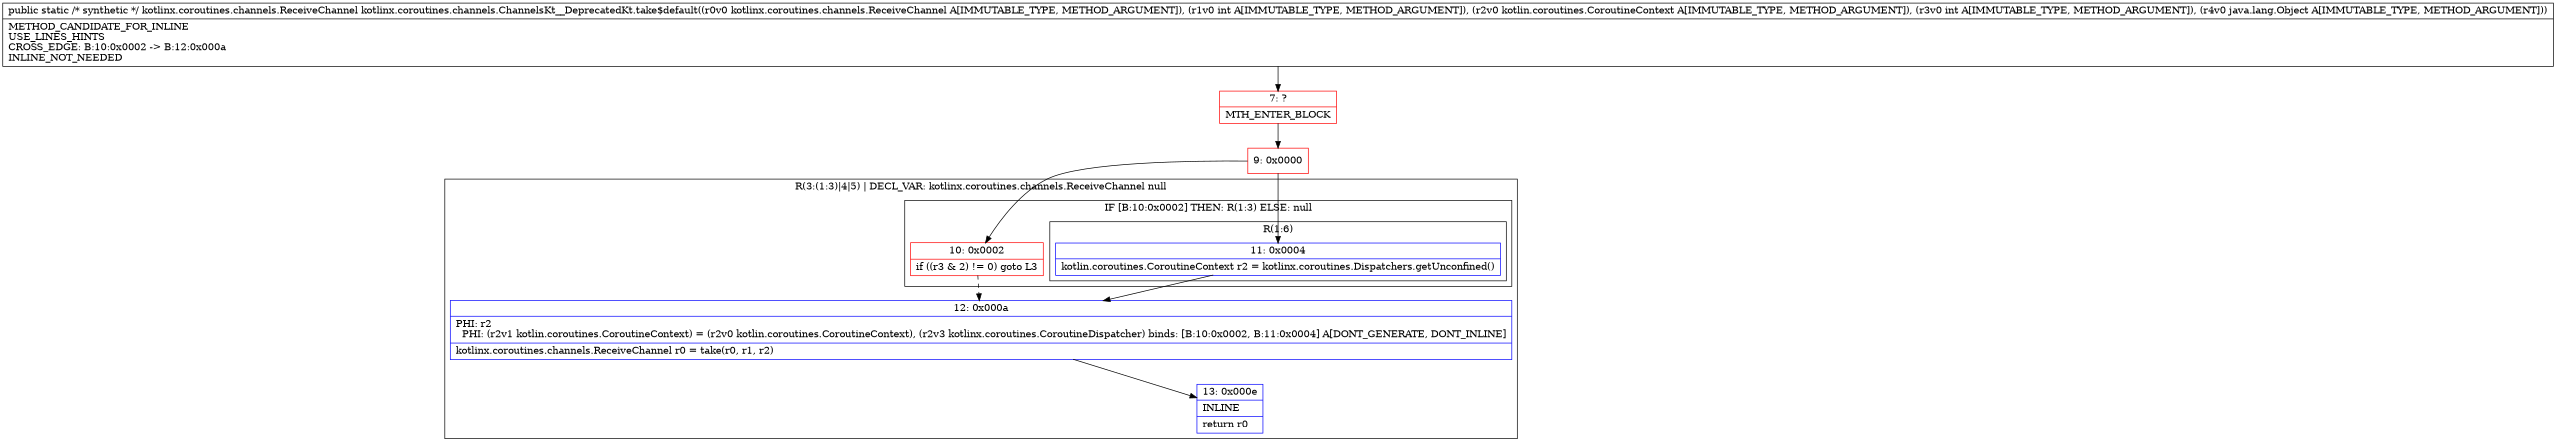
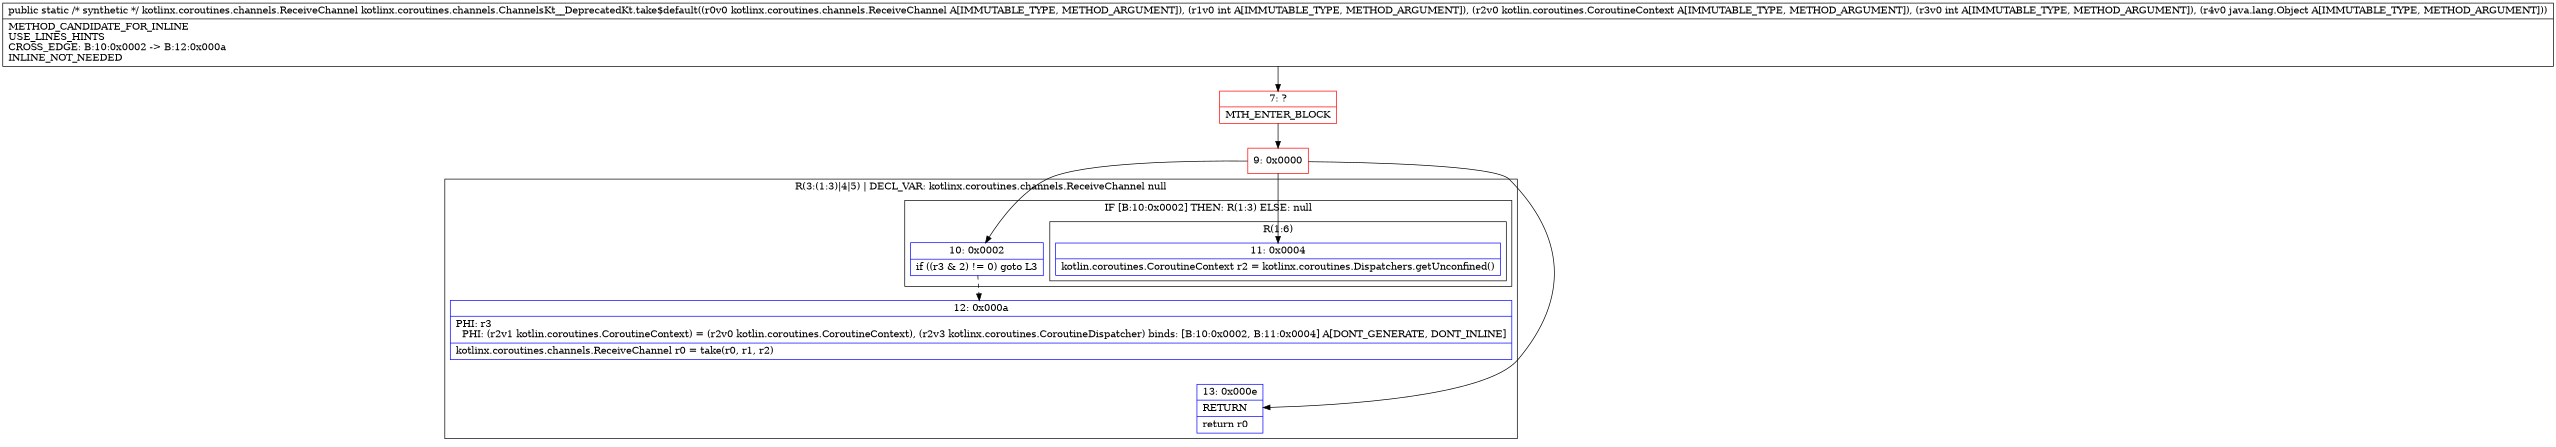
(977, 259) -> (977, 259)
(1146, 291) -> none
(475, 324) -> (475, 324)
(1132, 377) -> (1552, 294)
(1221, 408) -> (1225, 408)
